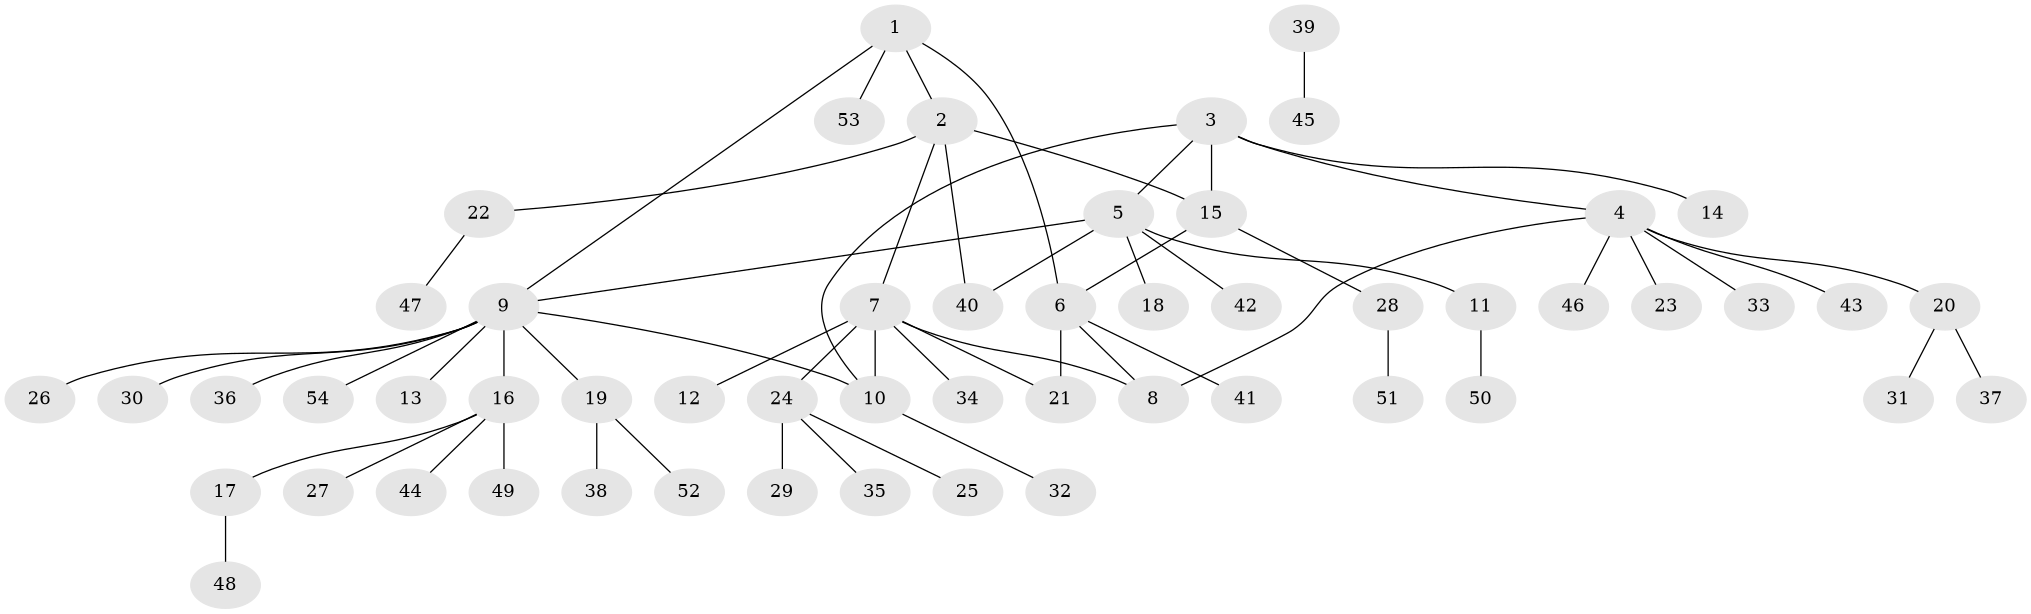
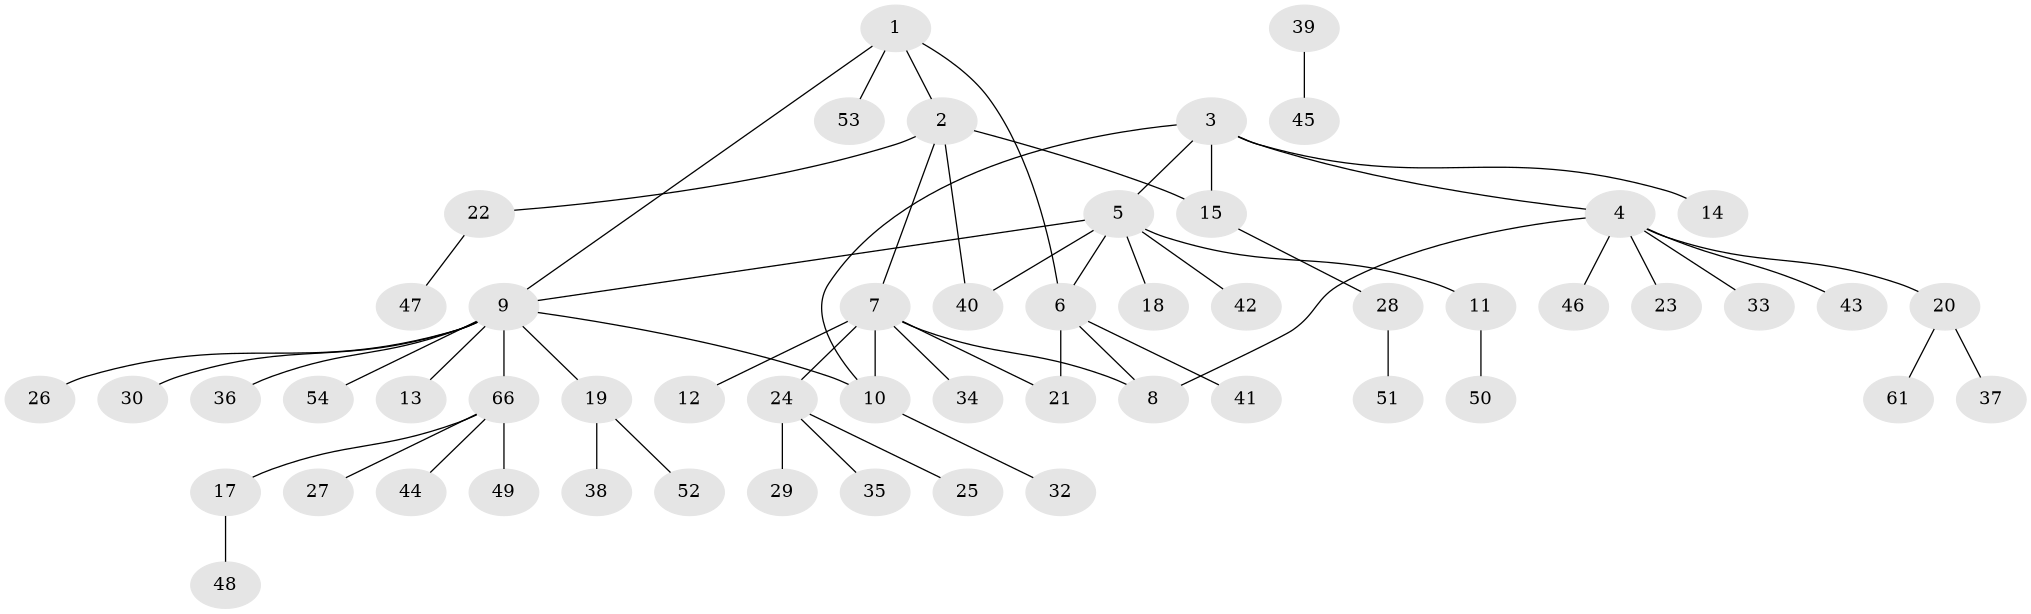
(1144, 256) -> (1090, 260)
(504, 400) -> (504, 400)
(1899, 400) -> (1899, 400)
